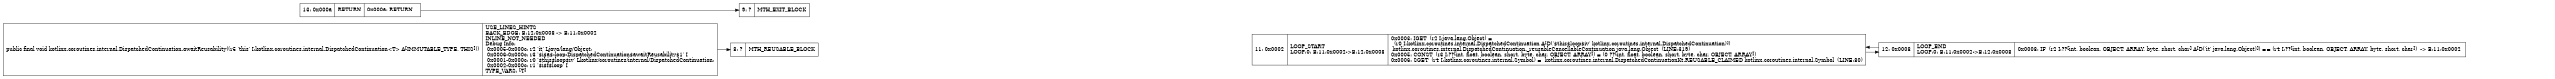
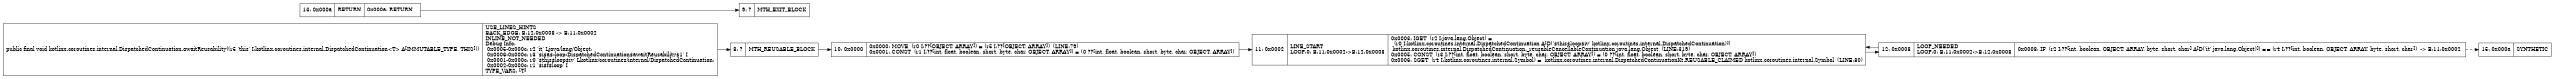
(1308, 47) -> (1307, 47)
(1932, 47) -> (1938, 47)
none -> (1035, 50)
none -> (2515, 50)
